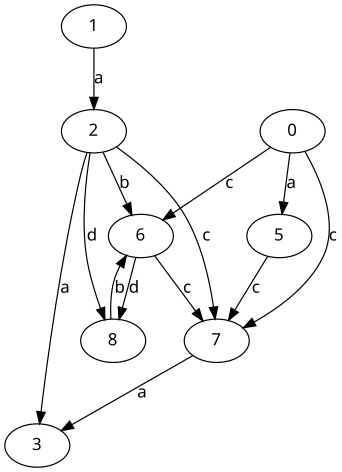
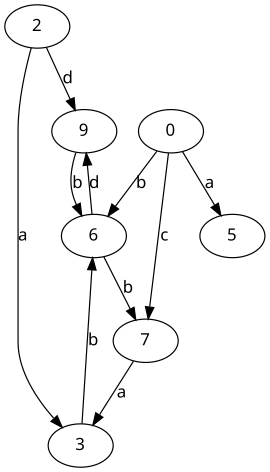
(94, 26) -> none
(115, 178) -> (87, 347)
(229, 184) -> (141, 184)
(185, 215) -> none
(251, 283) -> none
(187, 288) -> (128, 288)
(113, 341) -> (84, 131)
